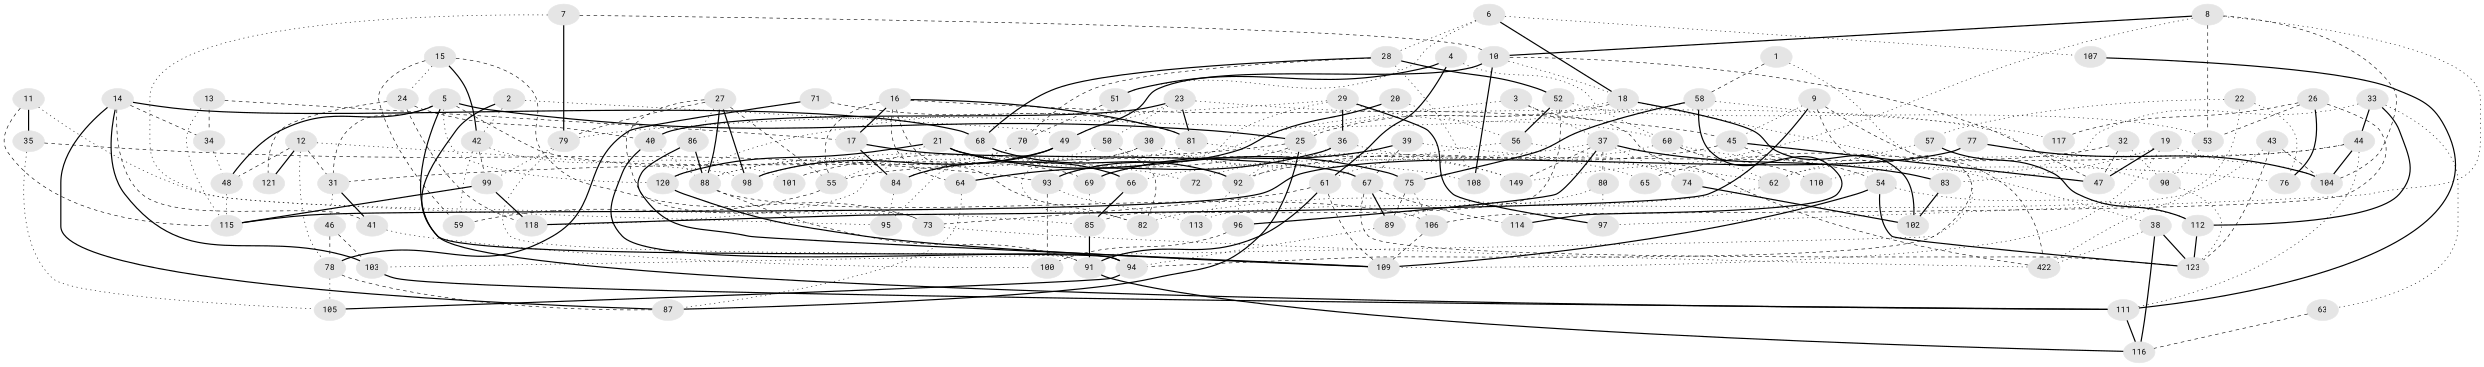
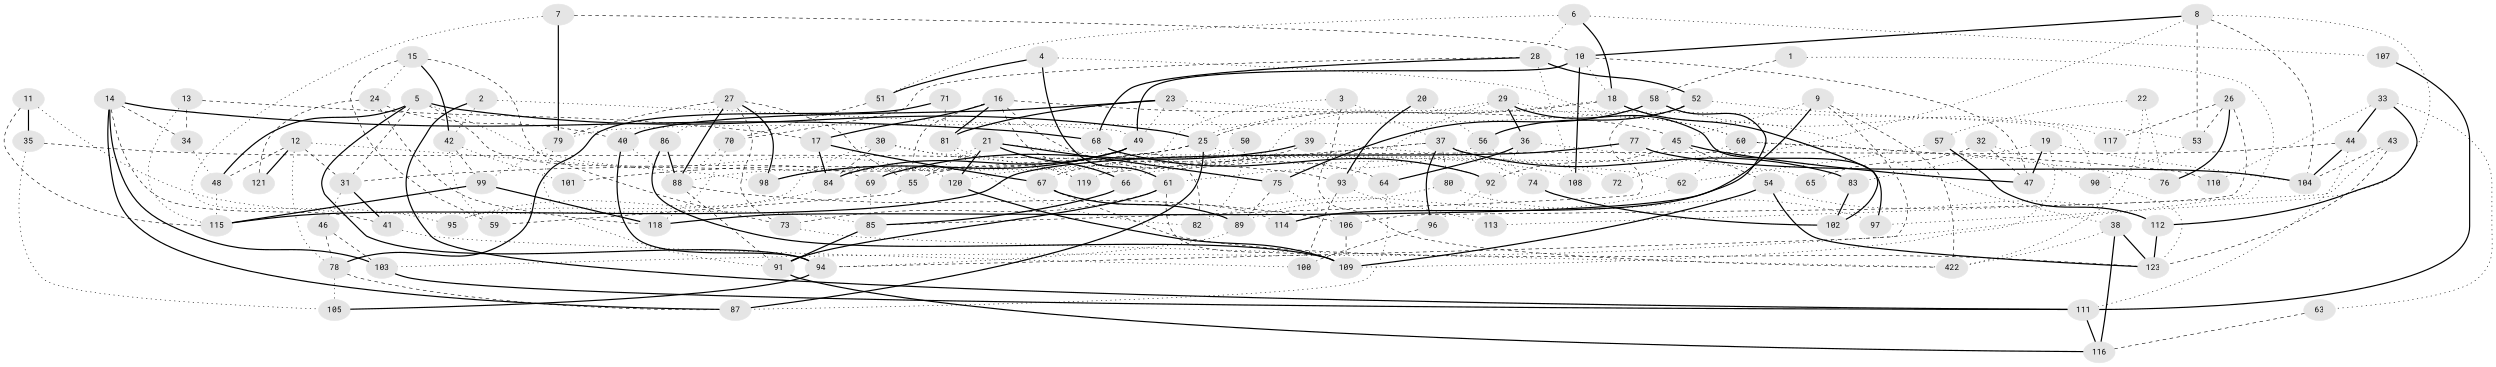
(2064, 156) -> none
(1156, 182) -> (1234, 189)
(1516, 183) -> (1084, 183)
